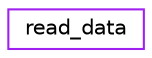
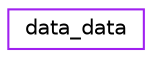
(76, 29) -> (76, 29)
